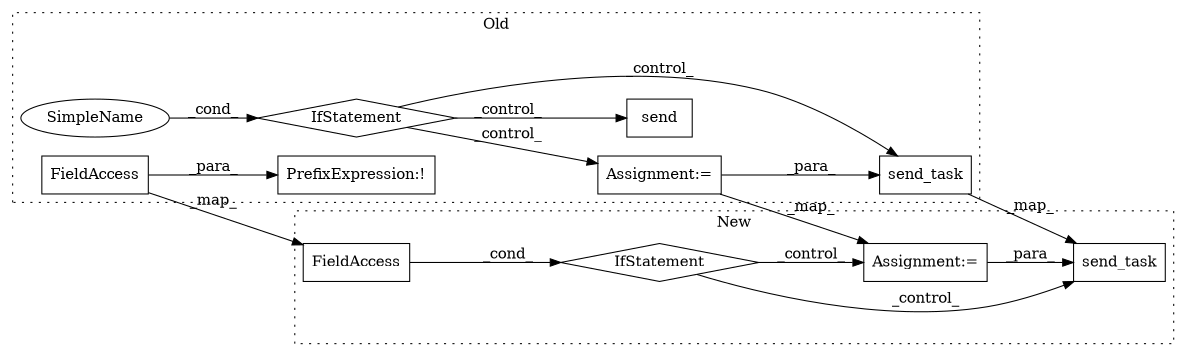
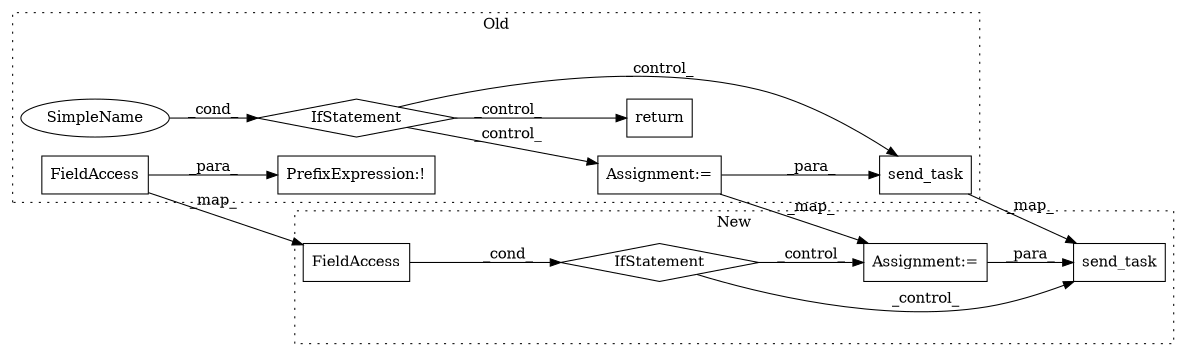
(660, 118) -> (660, 118)
